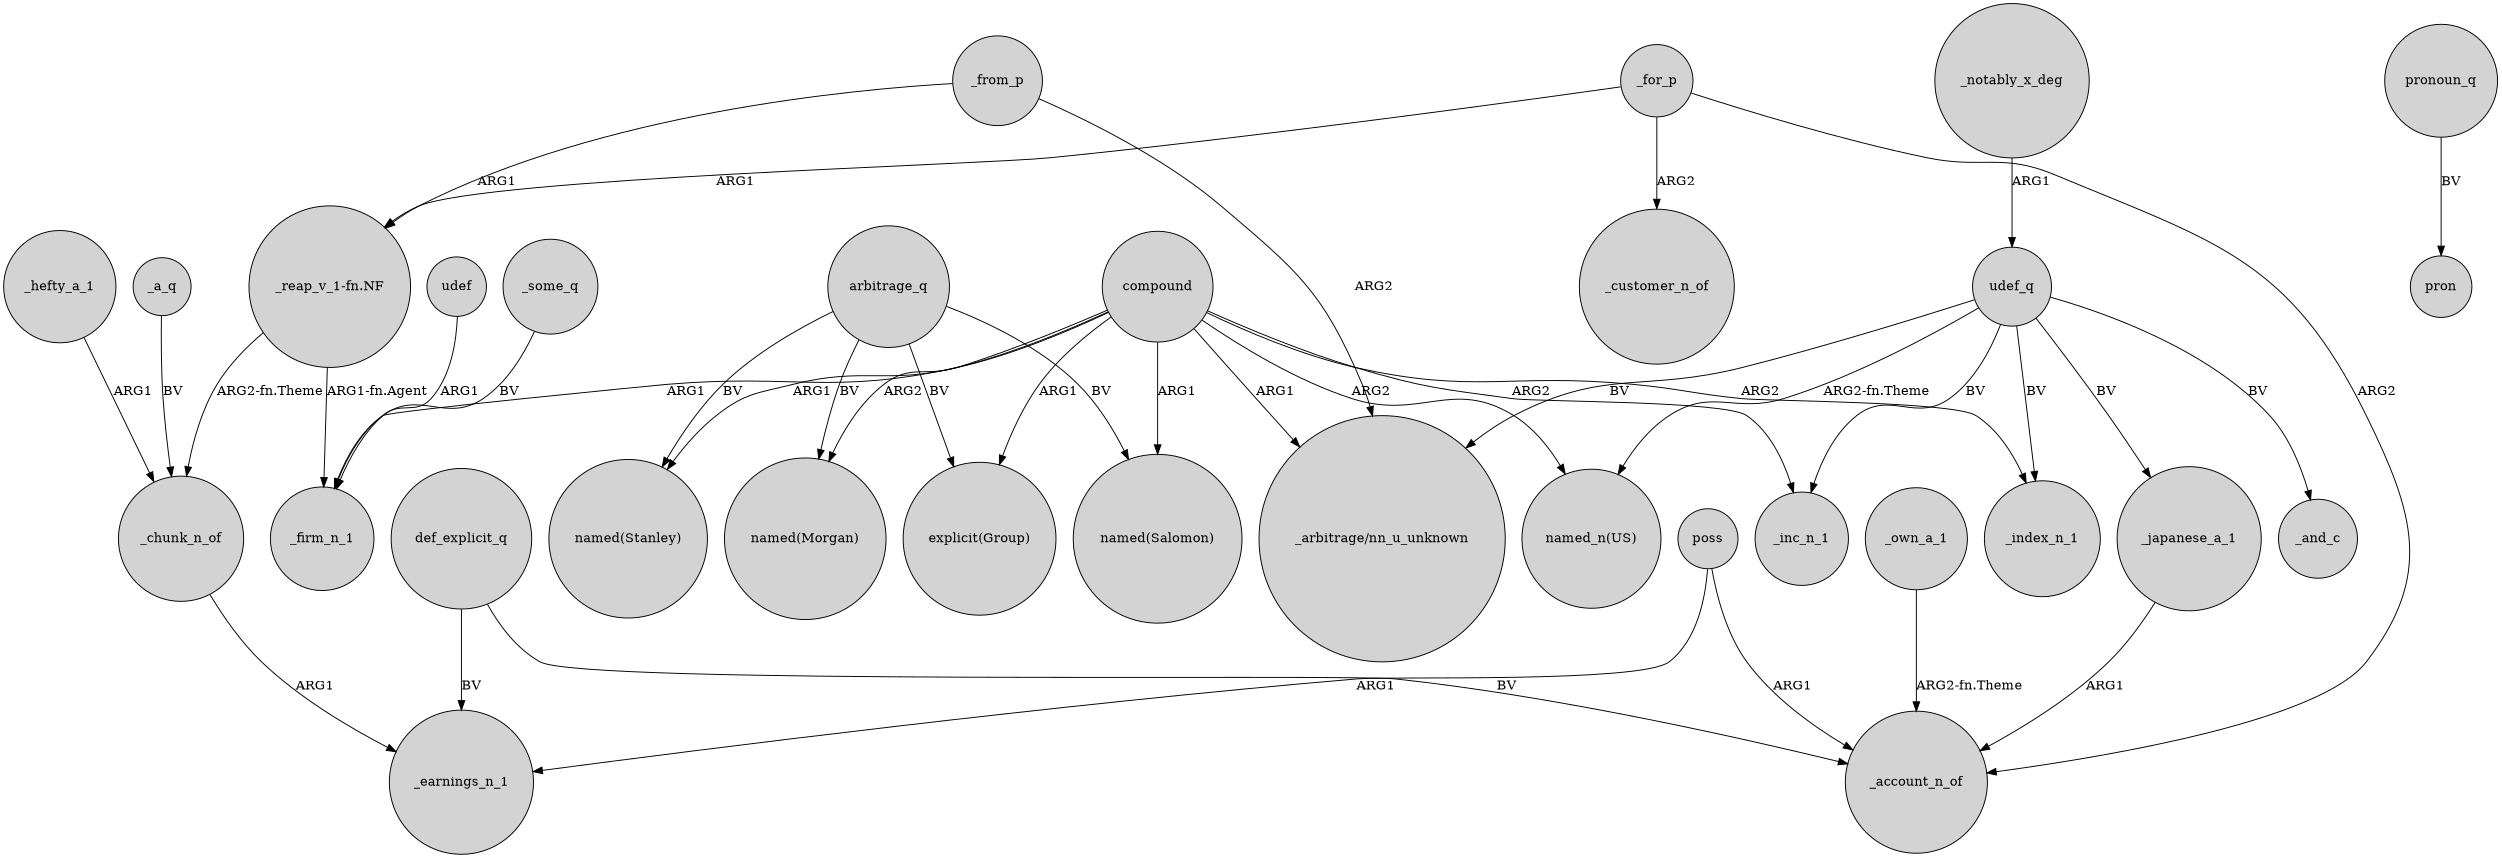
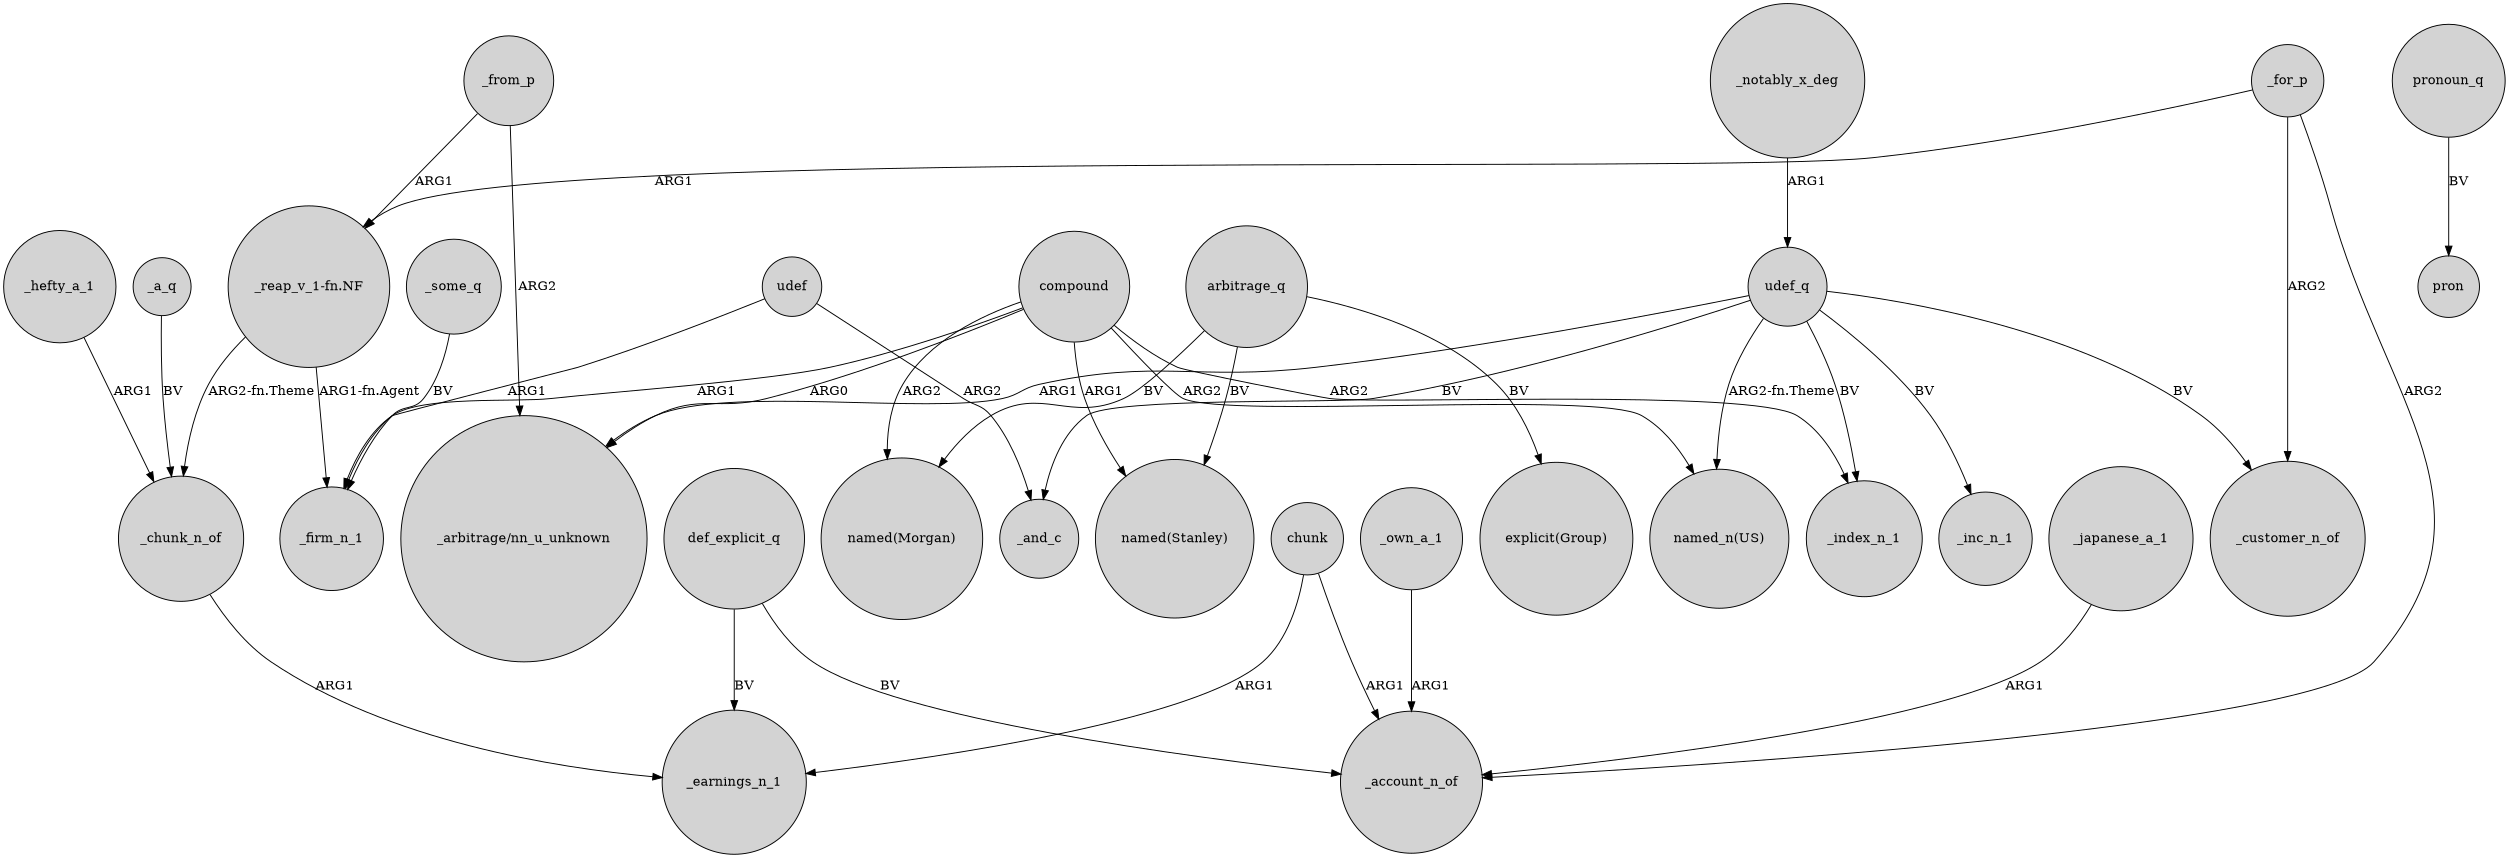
(1045, 377) -> none
none -> (939, 383)
(1276, 391) -> (829, 391)
(1619, 391) -> (1059, 391)
(2092, 393) -> (2052, 341)
(1512, 399) -> none
(1158, 539) -> none
(1708, 539) -> (1307, 539)
(1969, 686) -> (1431, 686)
